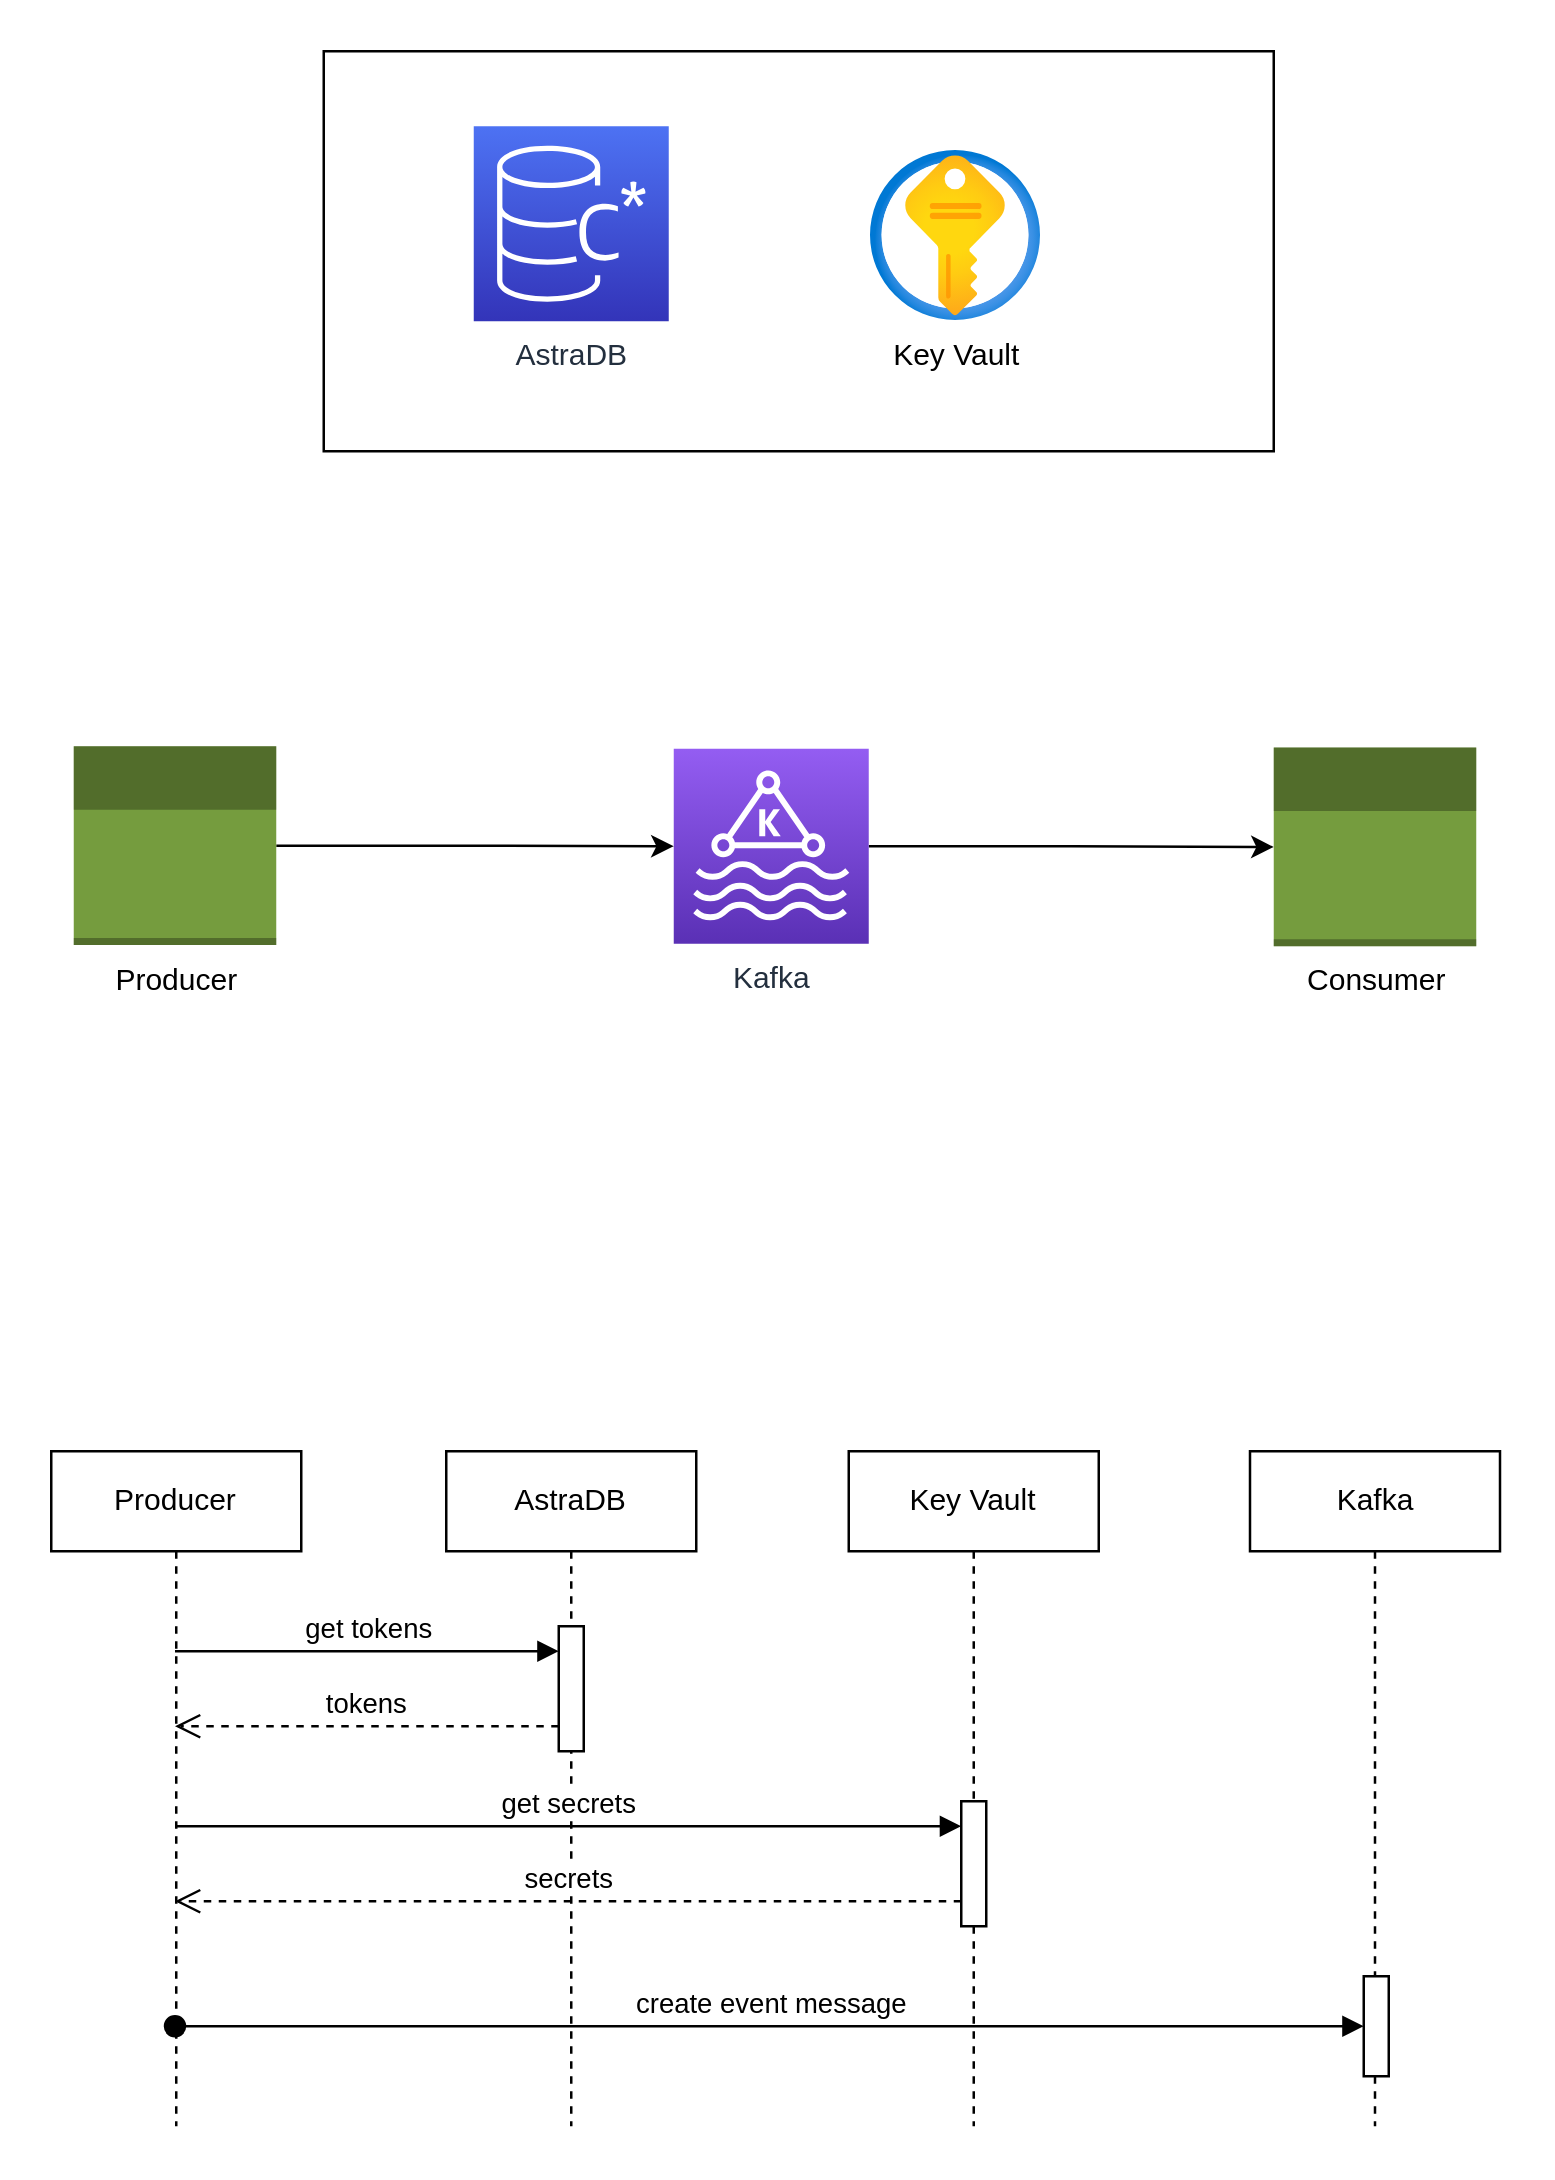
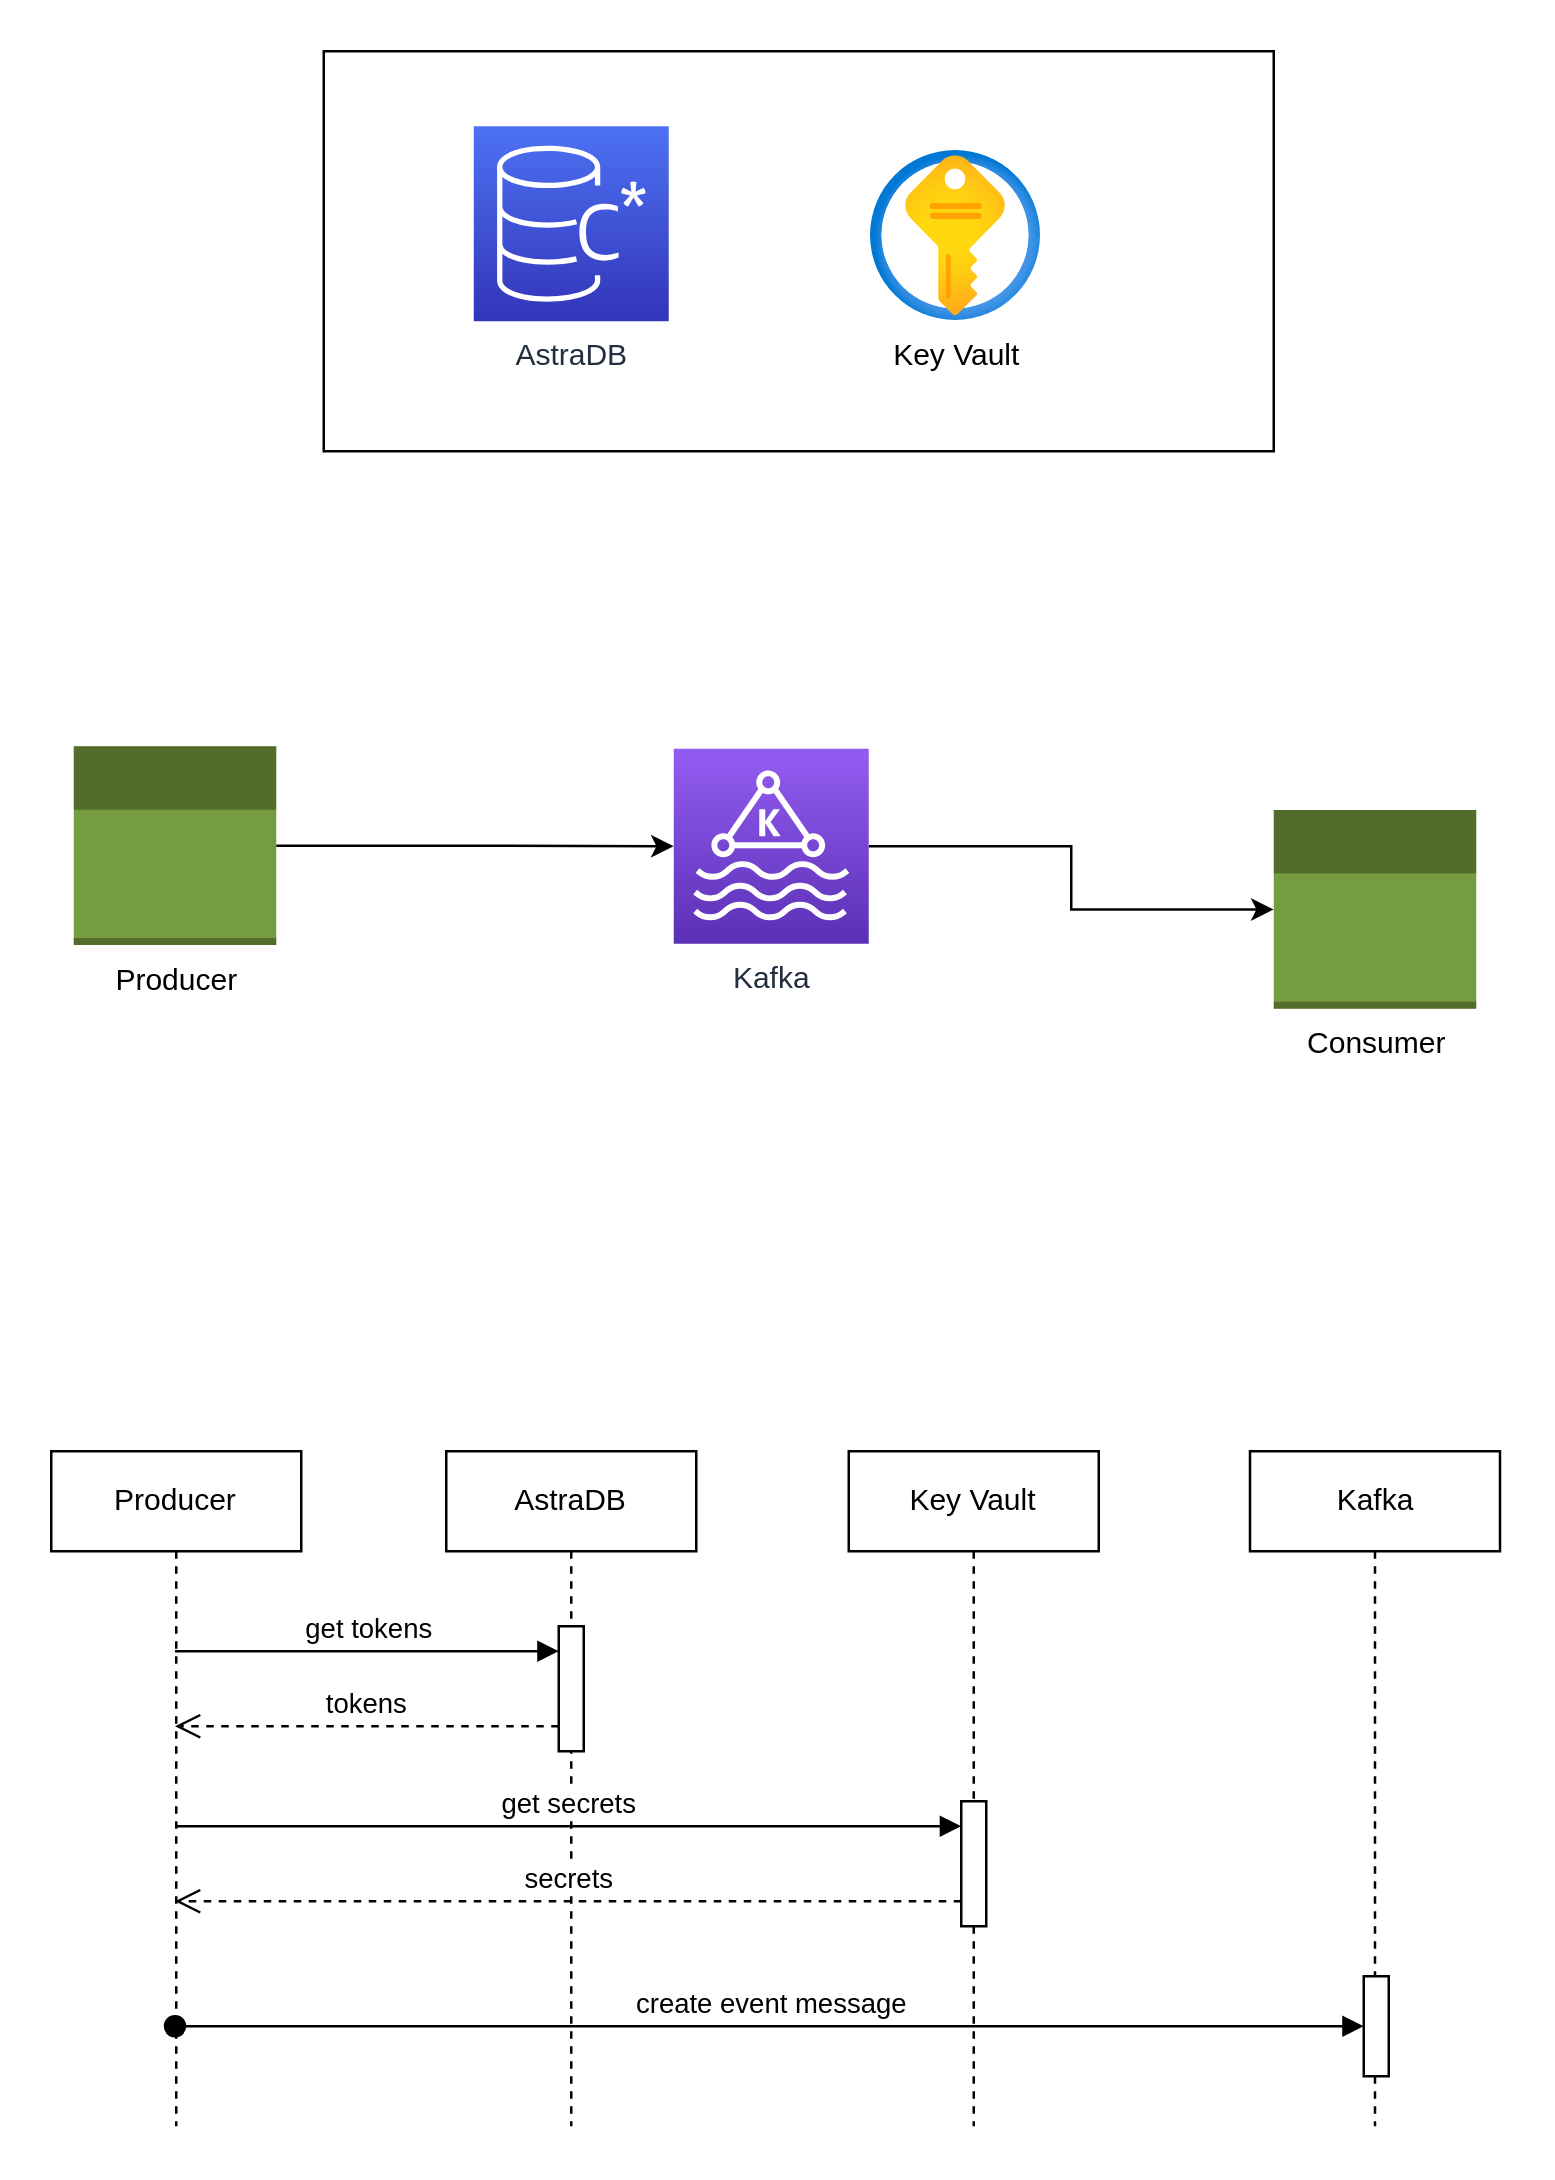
(1375, 847) -> (1375, 909)
